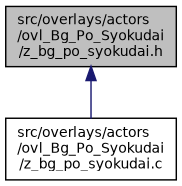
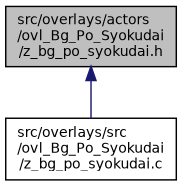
(91, 149) -> (91, 149)
